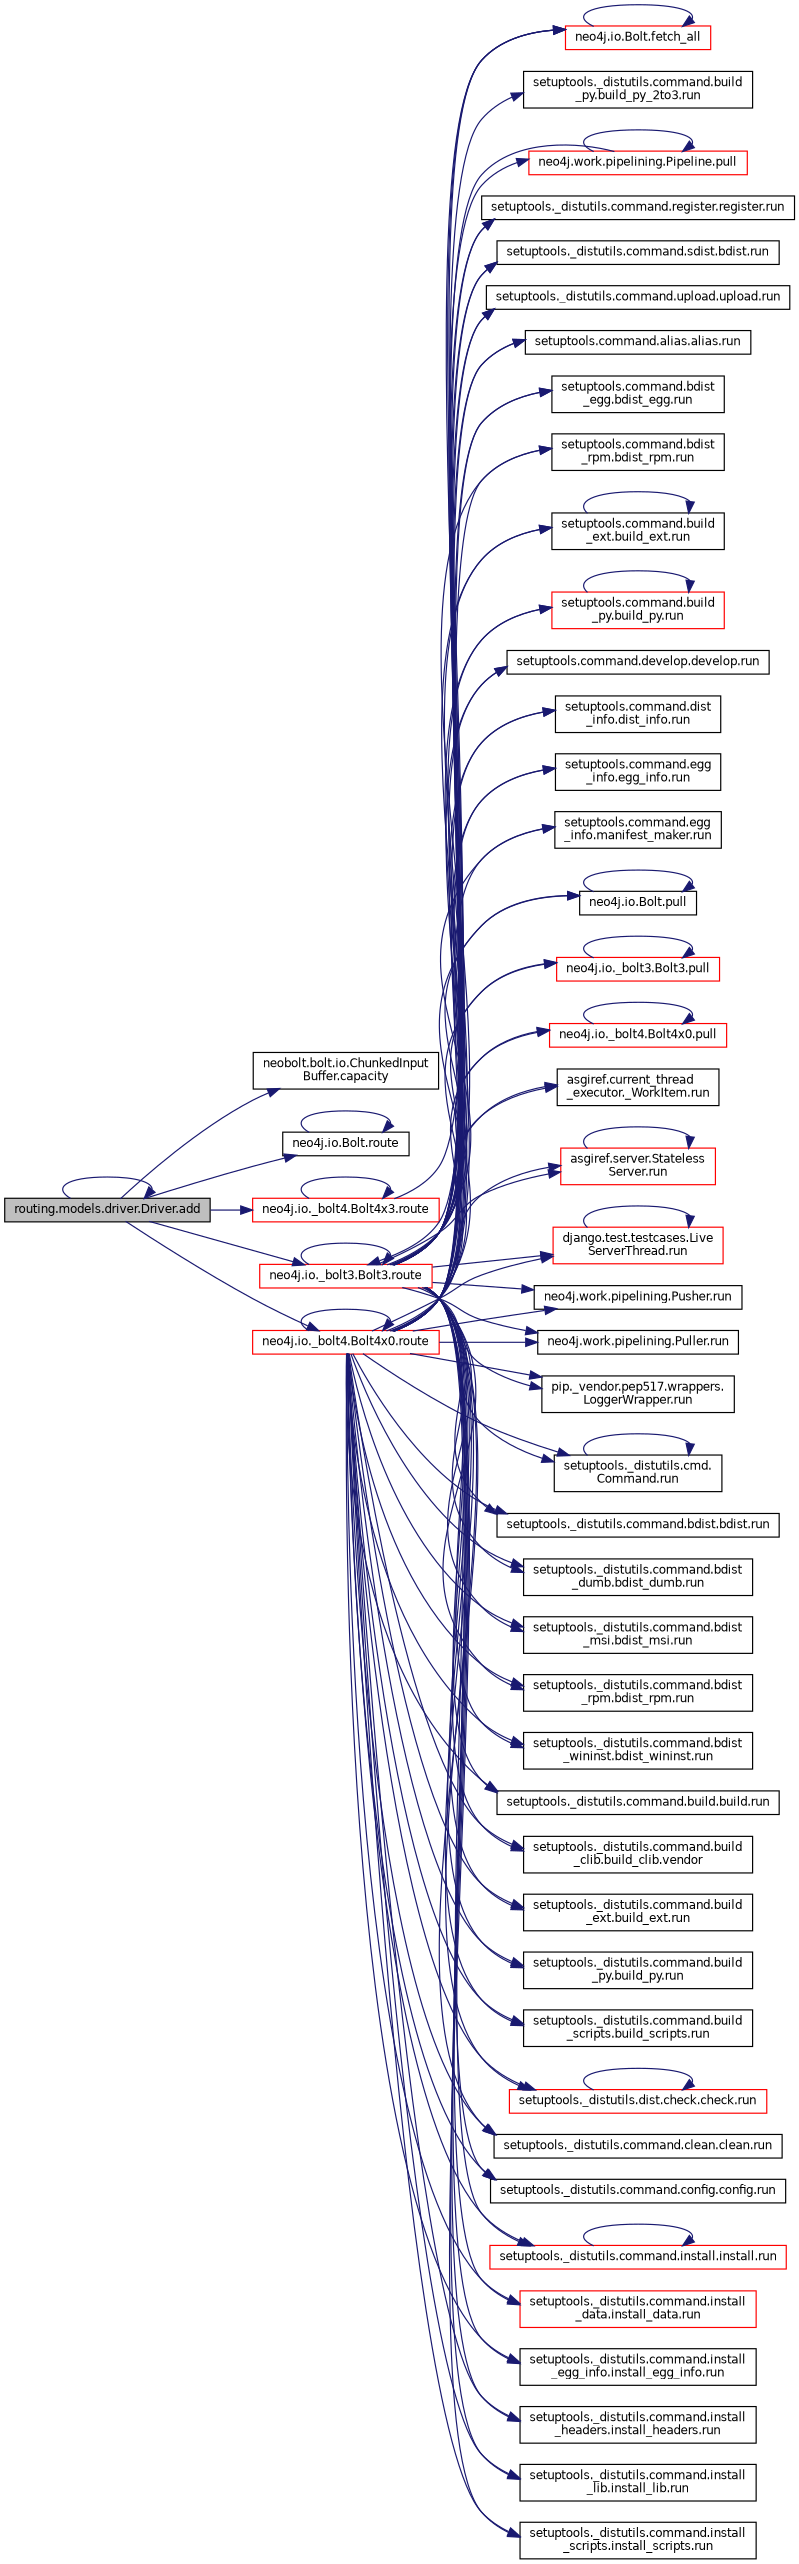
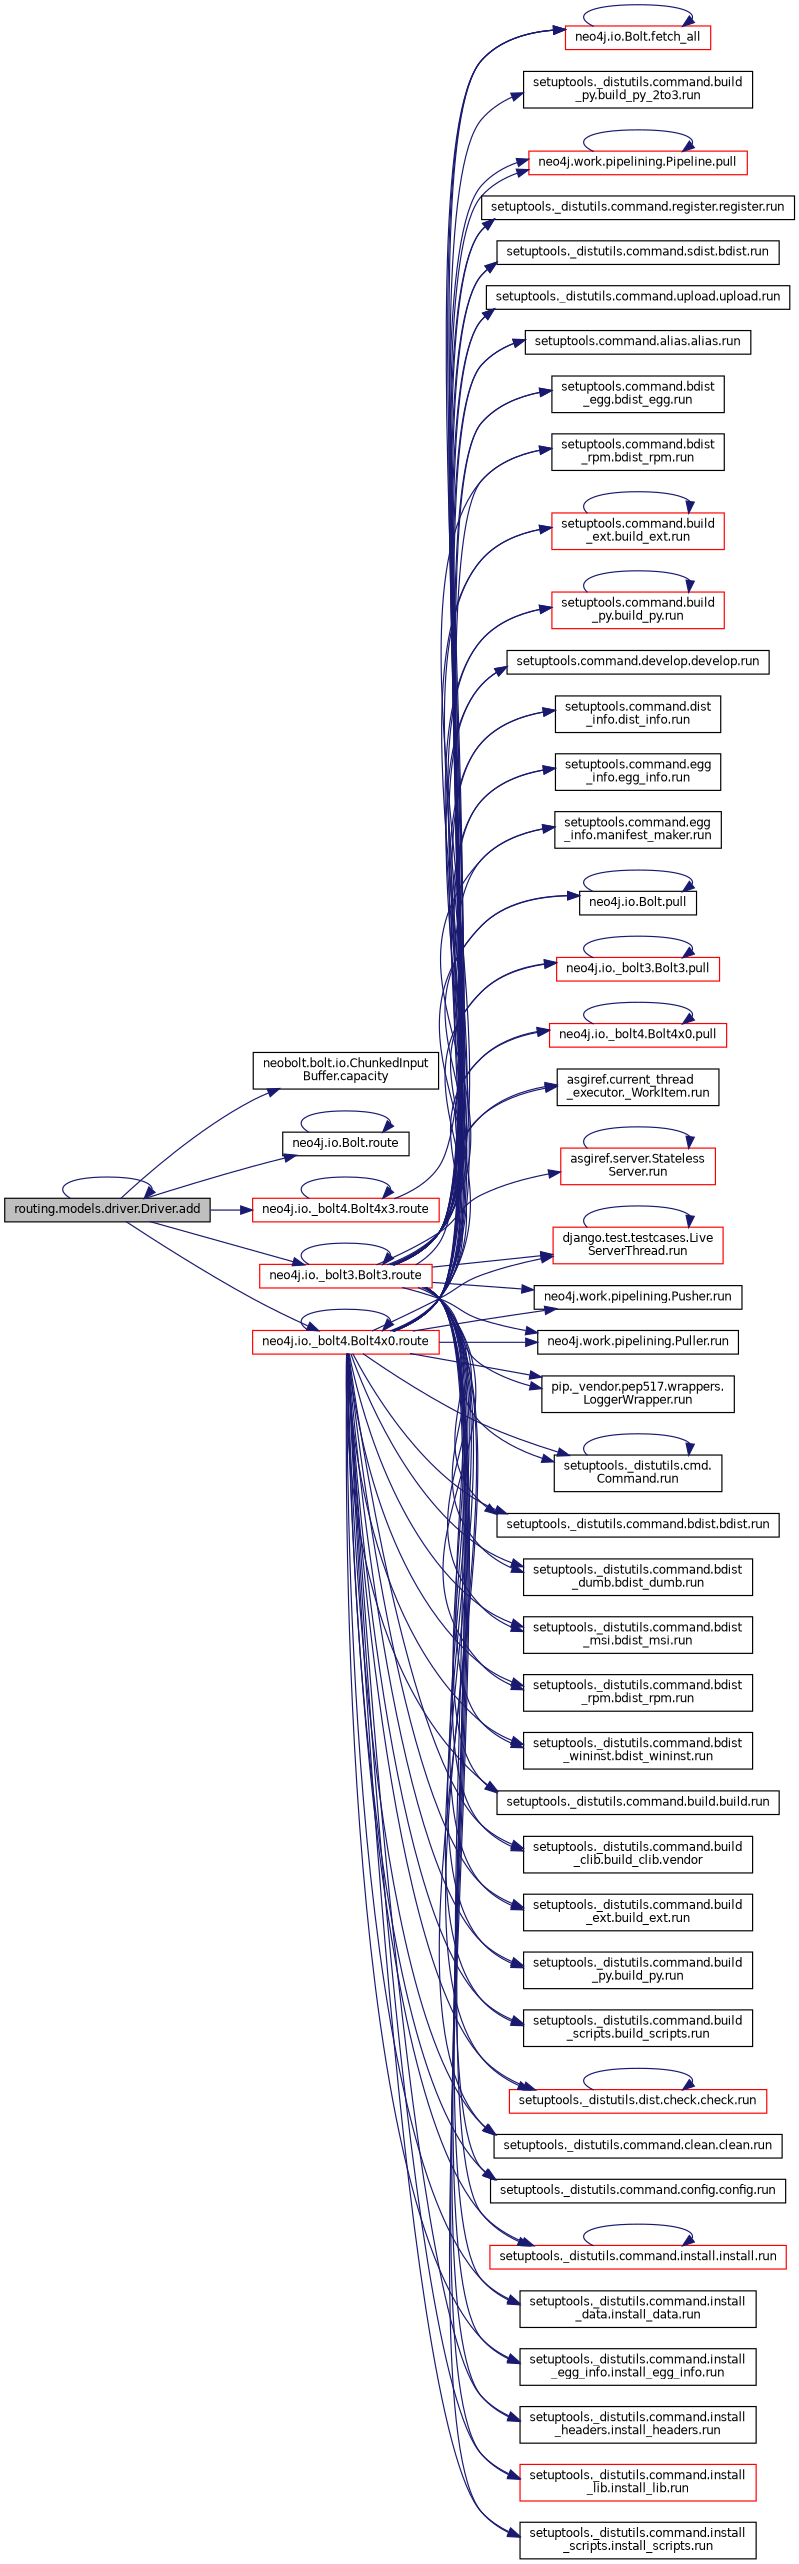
(638, 531) -> (638, 531)
(454, 663) -> (455, 714)
(459, 1240) -> none
(638, 2309) -> (638, 2309)
(638, 2483) -> (638, 2483)
